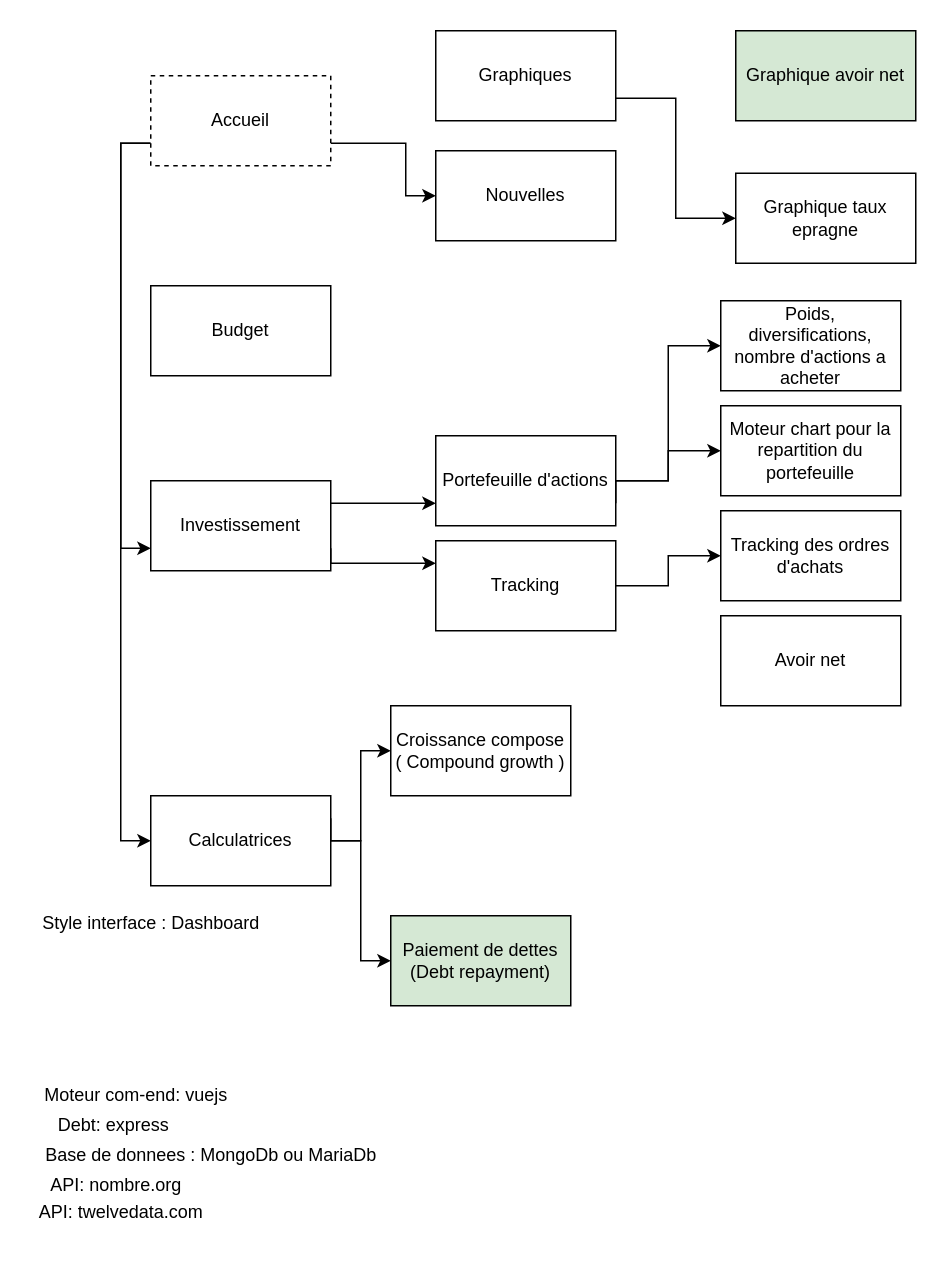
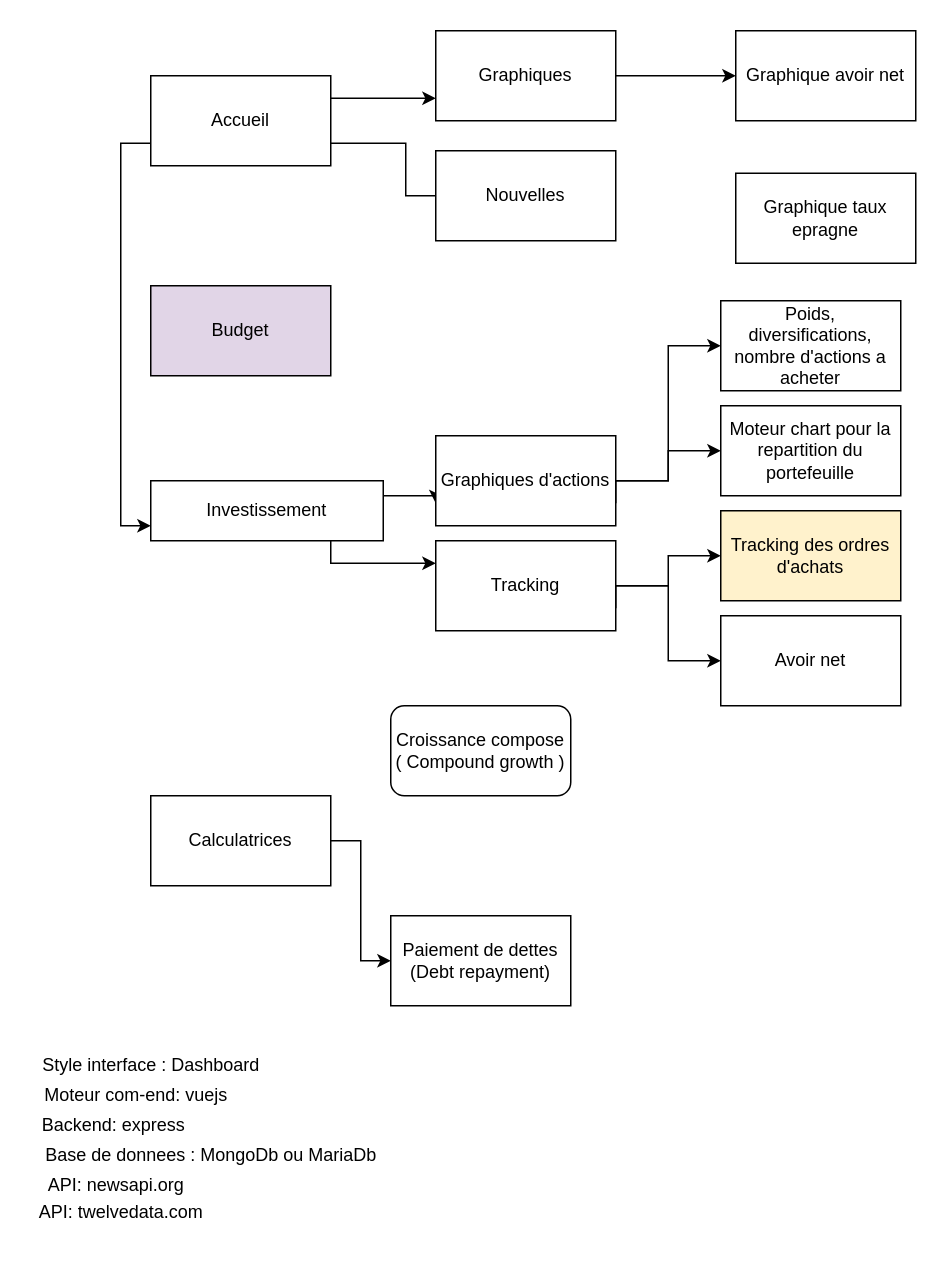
none -> (671, 76)
(826, 76) -> (826, 76)
none -> (378, 98)
(241, 121) -> (241, 121)
(676, 153) -> none
(424, 196) -> (428, 196)
(241, 331) -> (241, 331)
(526, 481) -> (526, 481)
(241, 526) -> (267, 511)
(811, 556) -> (811, 556)
none -> (668, 645)
(121, 706) -> none
(481, 751) -> (481, 751)
(361, 785) -> none
(151, 923) -> (151, 1066)
(481, 961) -> (481, 961)
(114, 1126) -> (114, 1126)
(114, 1186) -> (114, 1186)
